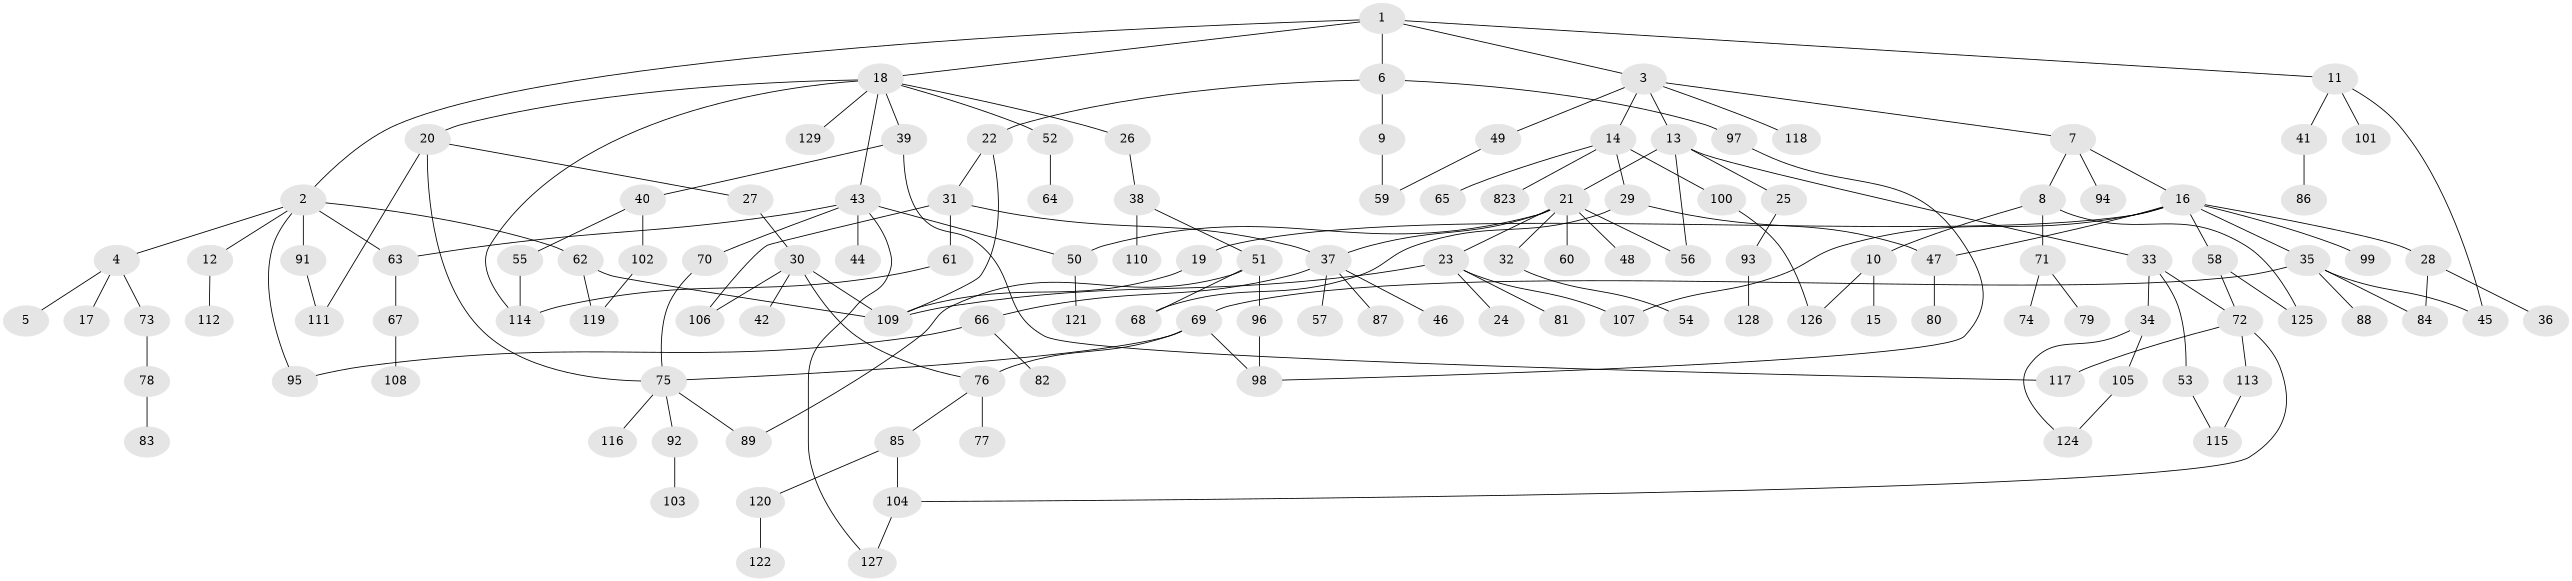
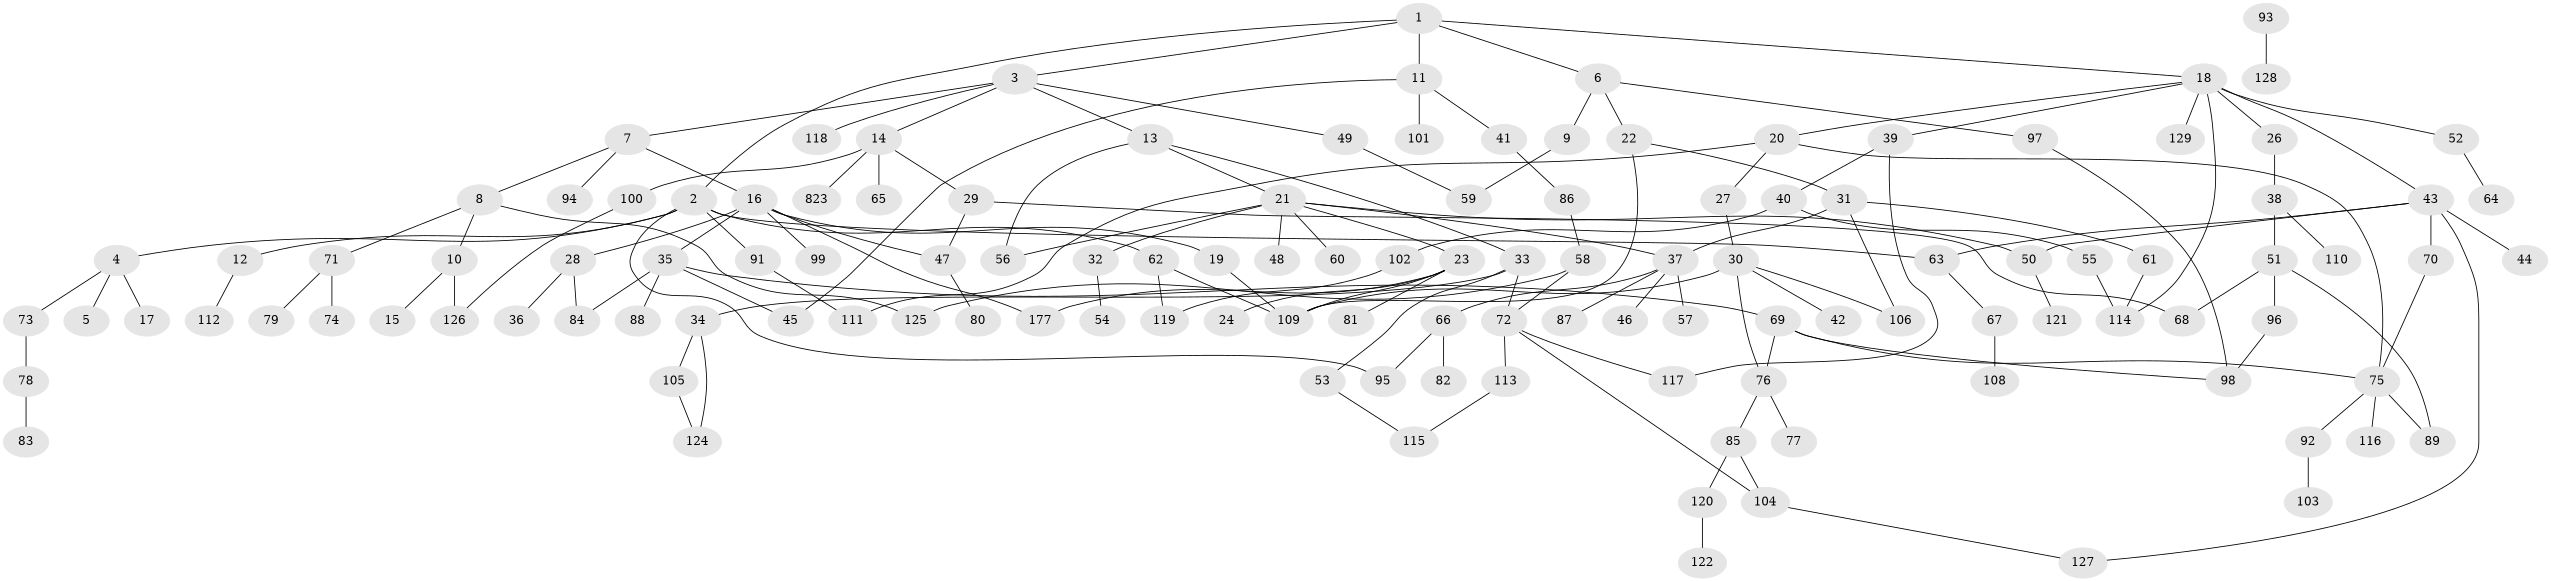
(1784, 200) -> none
(2200, 233) -> (1574, 225)
(1624, 321) -> (1040, 321)
